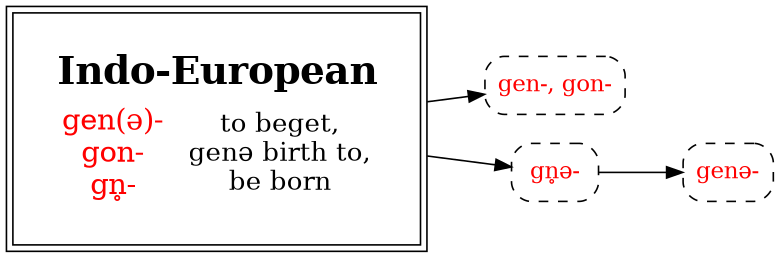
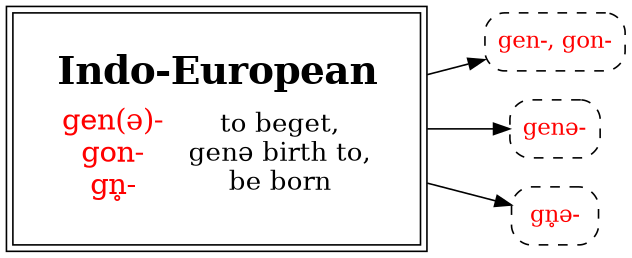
(632, 172) -> (460, 129)
